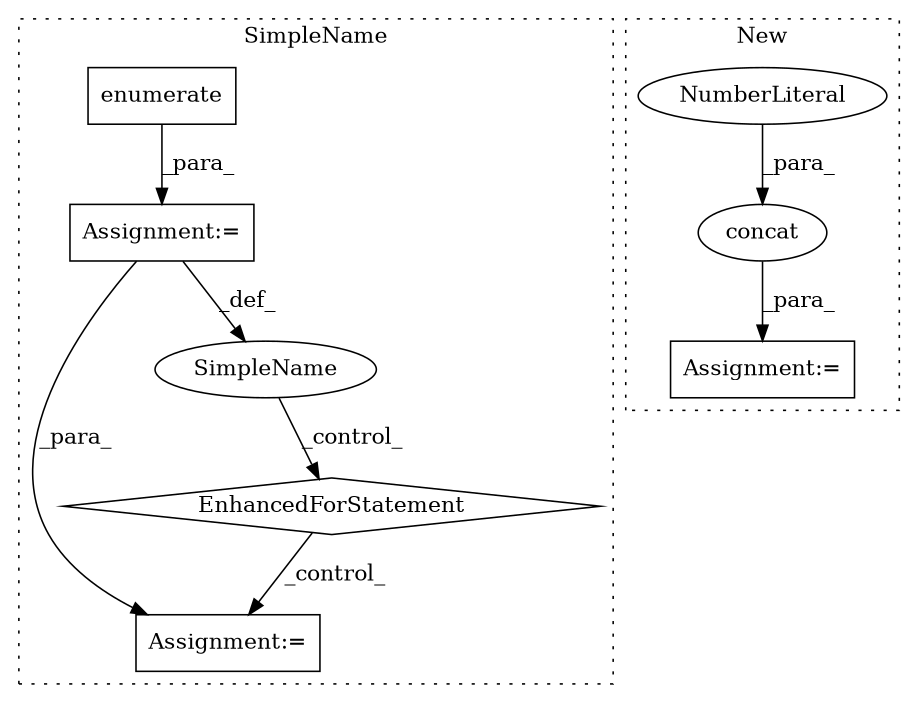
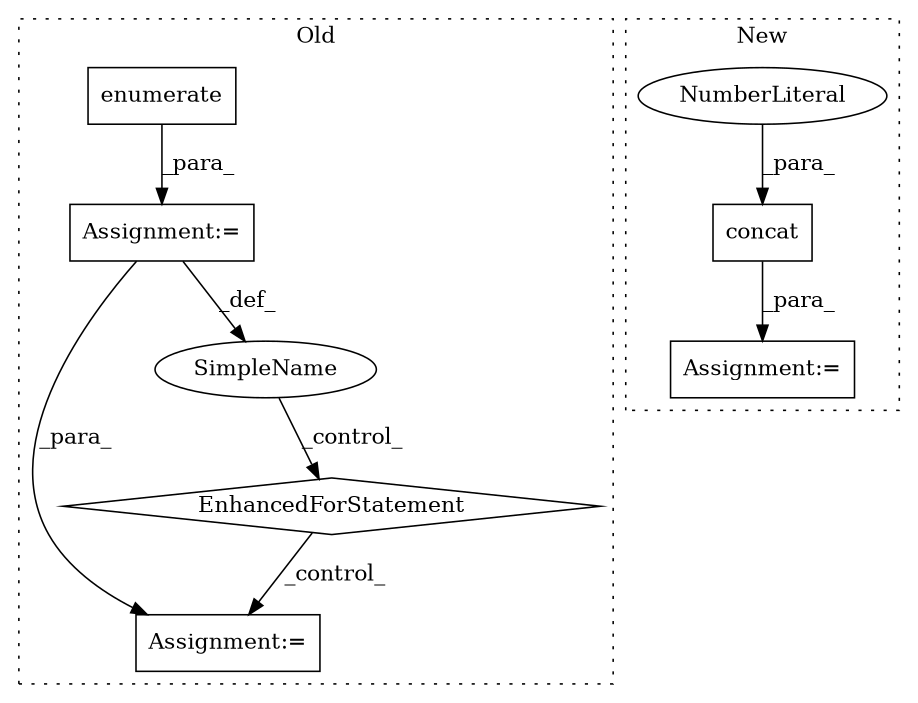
(316, 37) -> (316, 37)
(763, 233) -> (763, 233)
